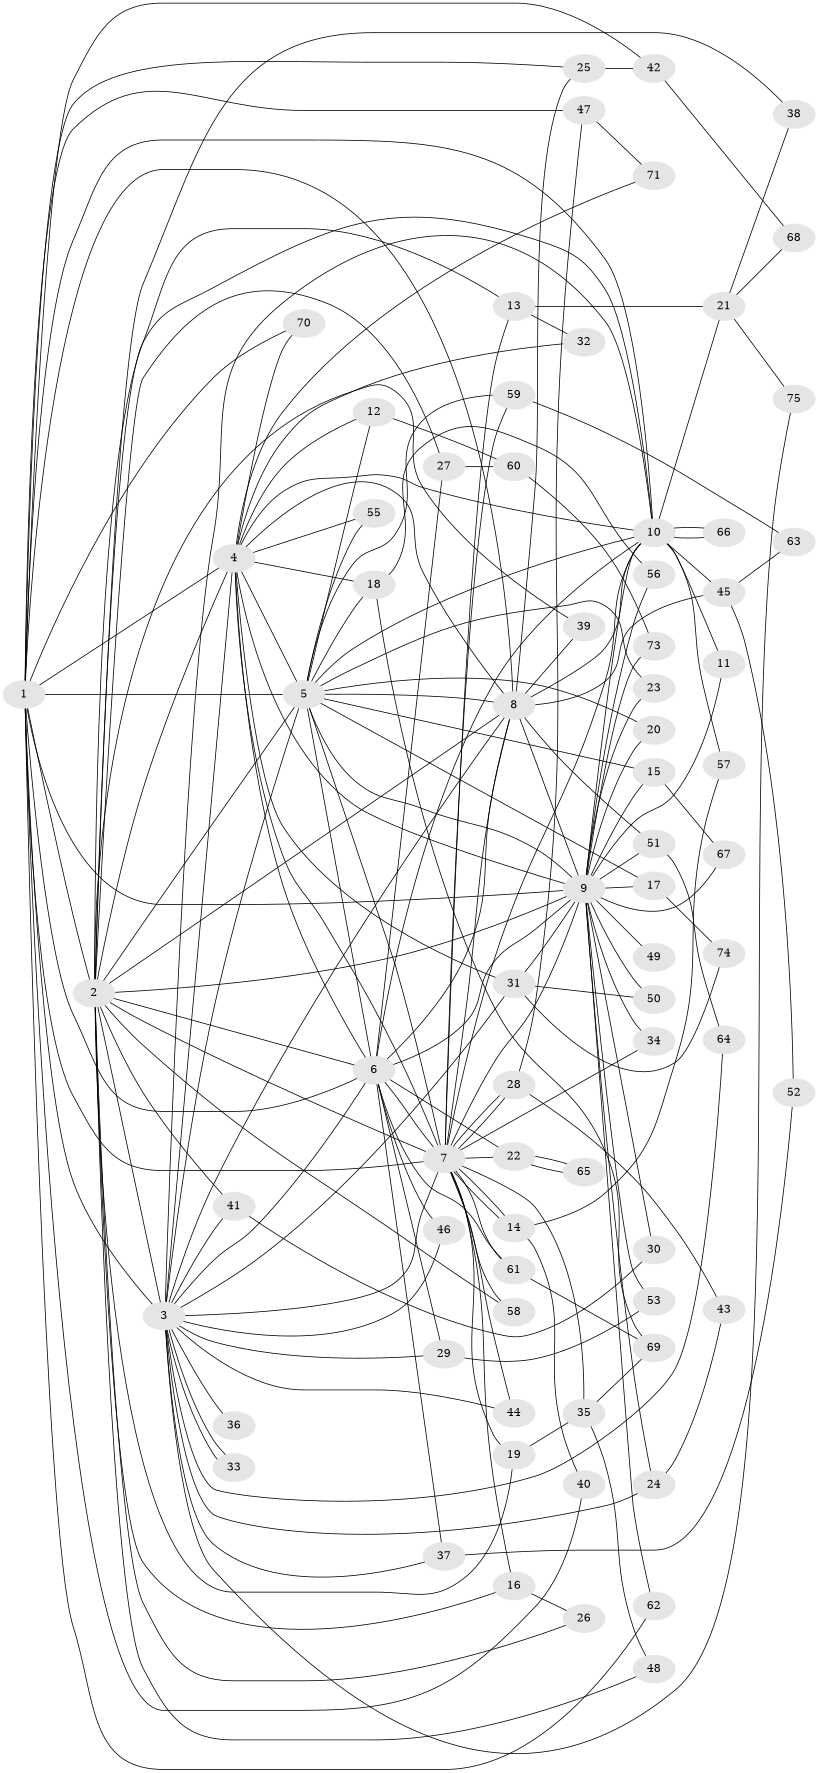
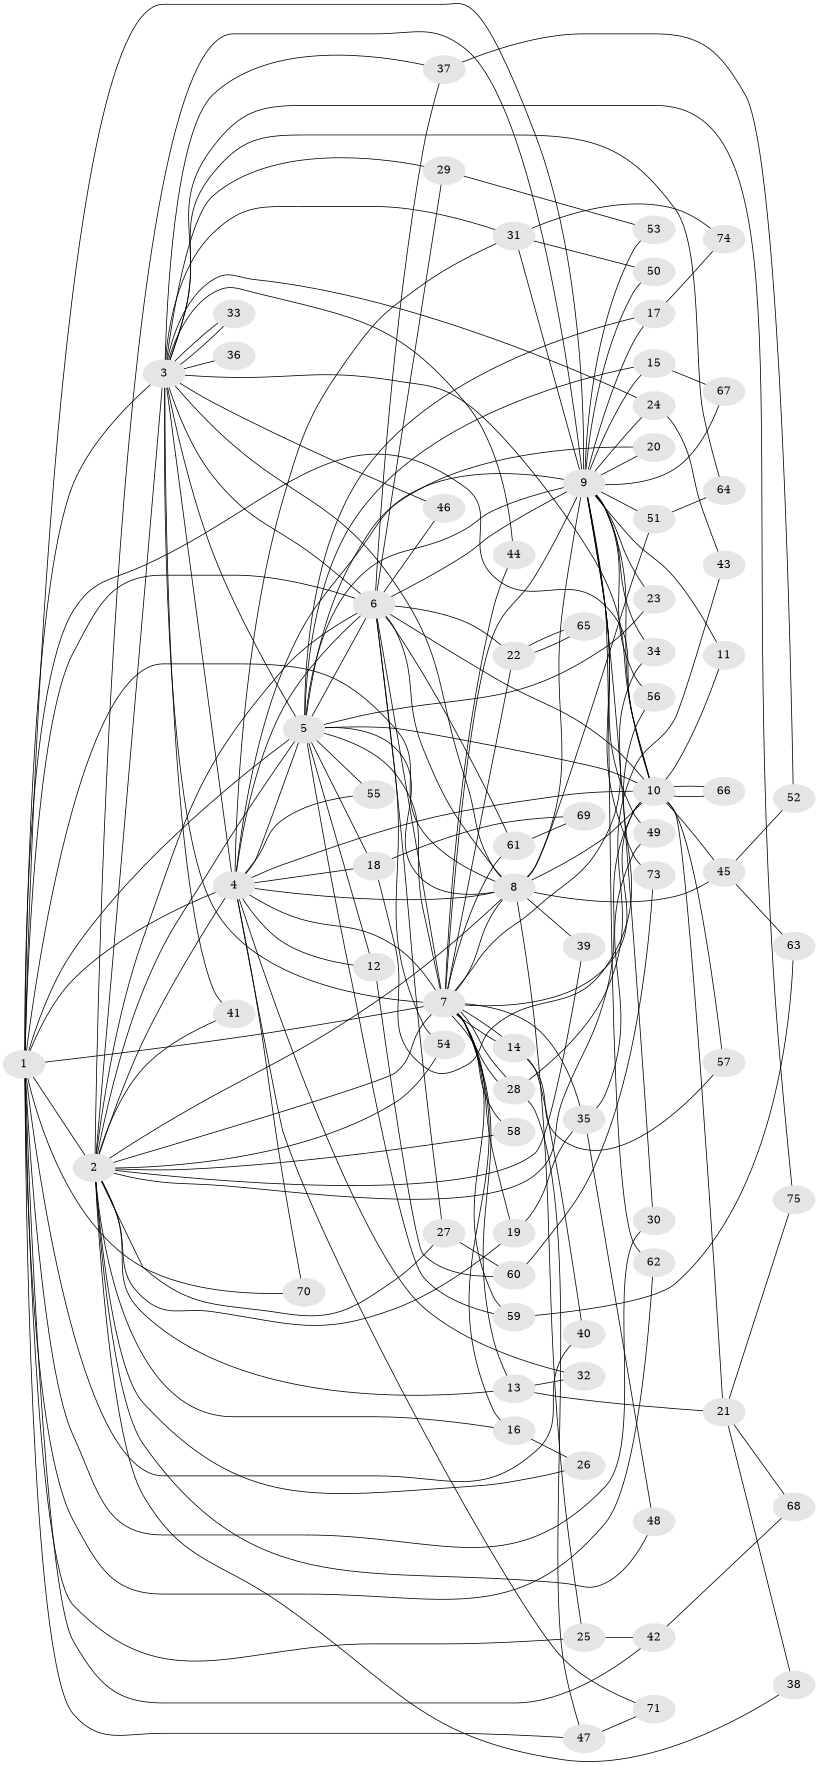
none -> (444, 1045)
(445, 1319) -> (271, 1535)
(618, 1382) -> (618, 976)
